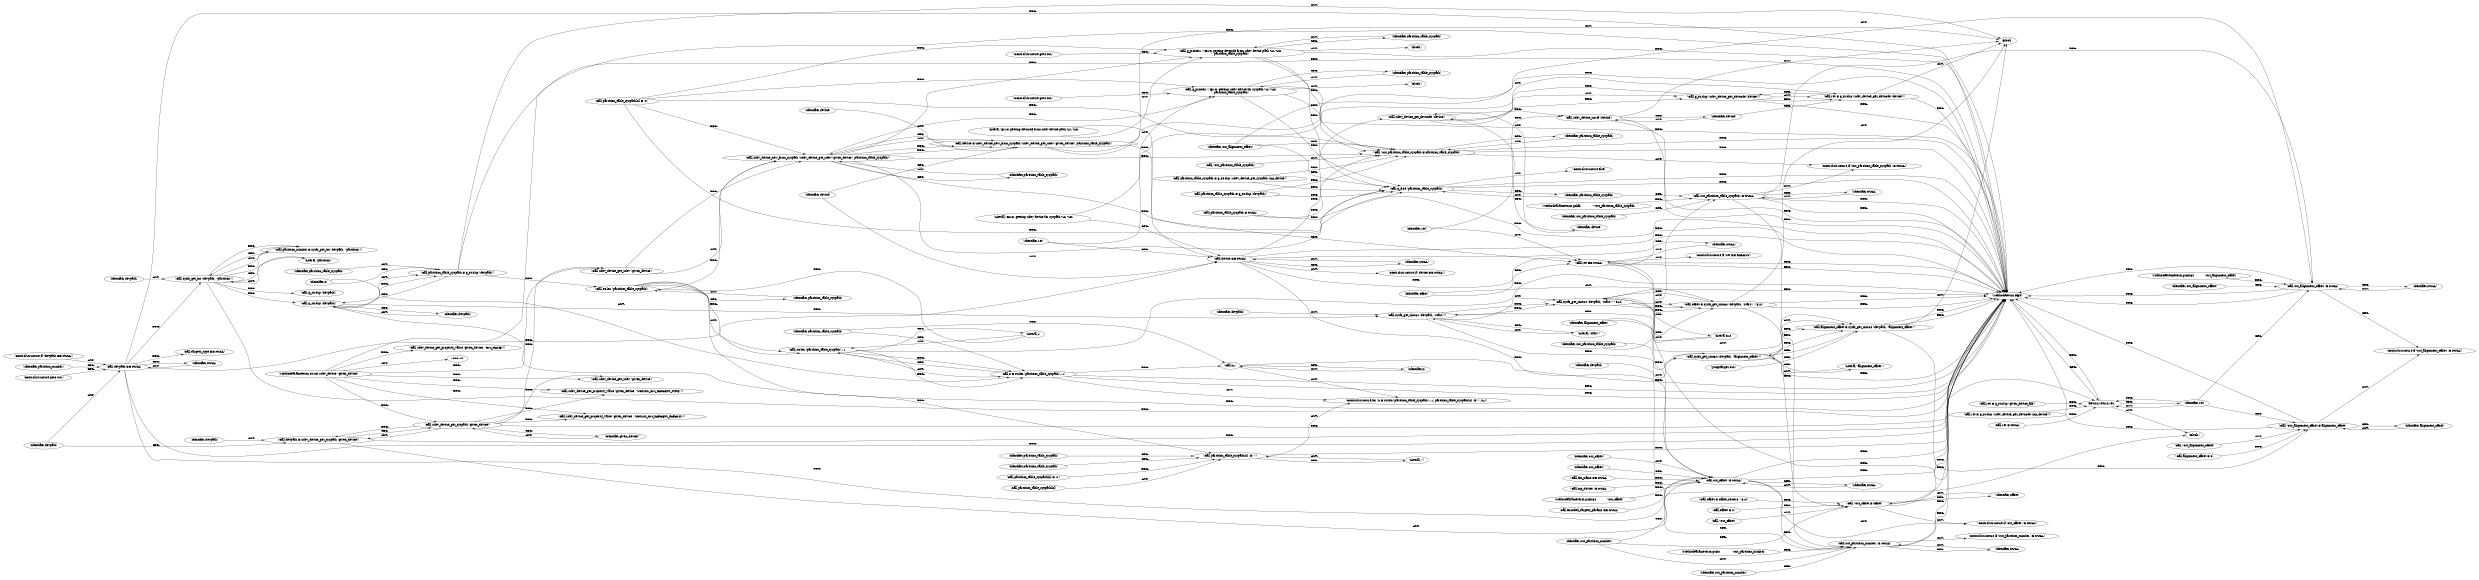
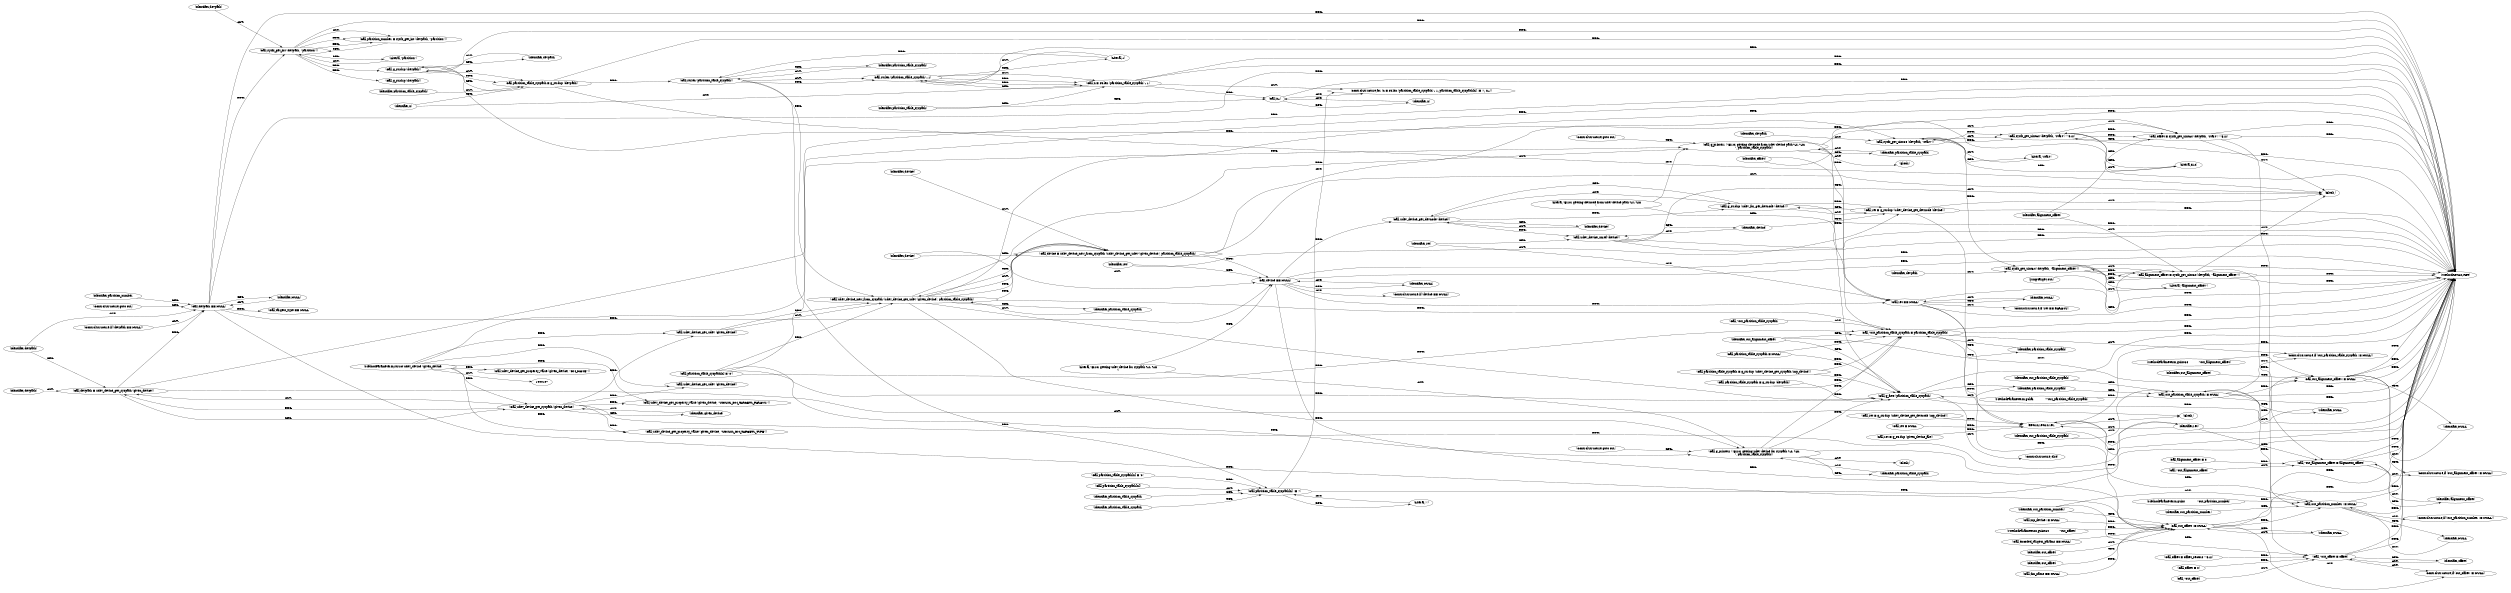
(1724, 97) -> (1754, 207)
(2054, 349) -> (1965, 323)
none -> (160, 350)
